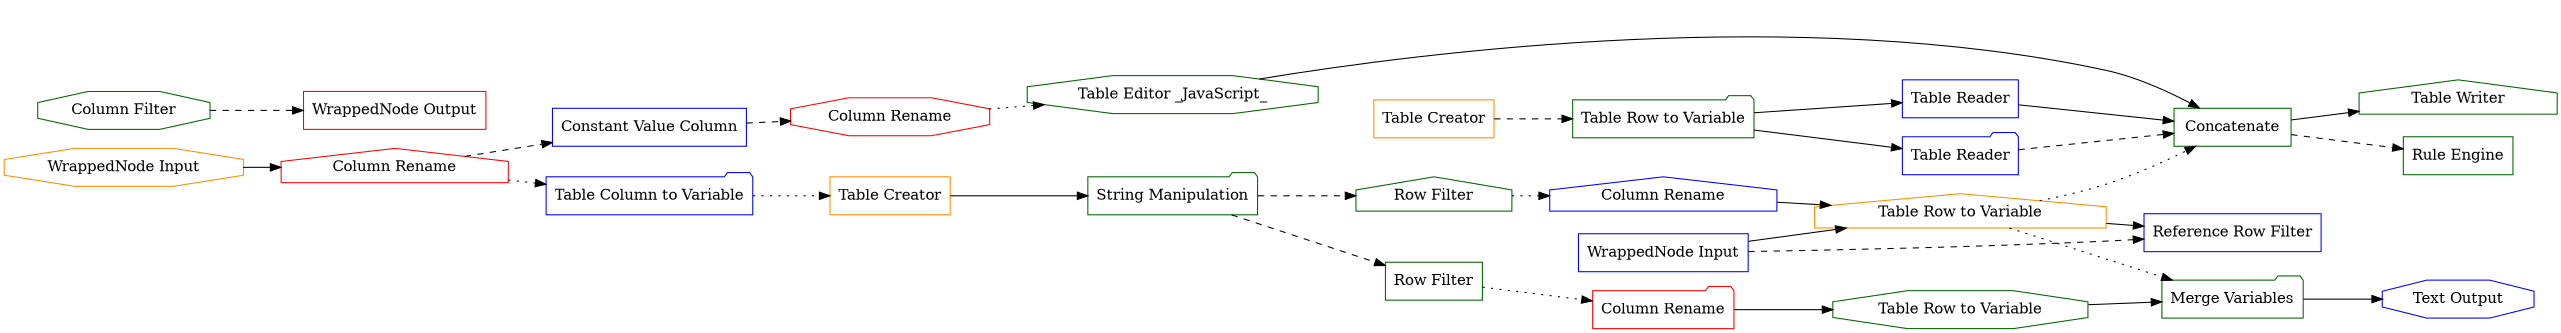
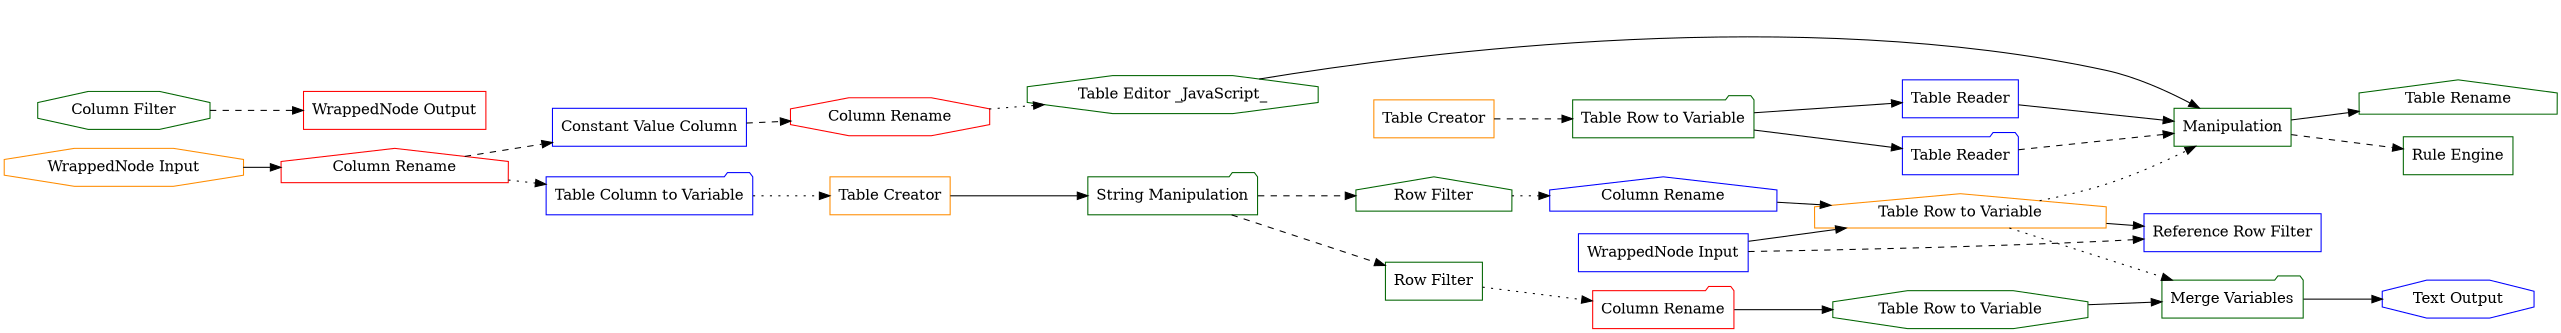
(2458, 99) -> (2458, 99)
(2233, 127) -> (2233, 127)
